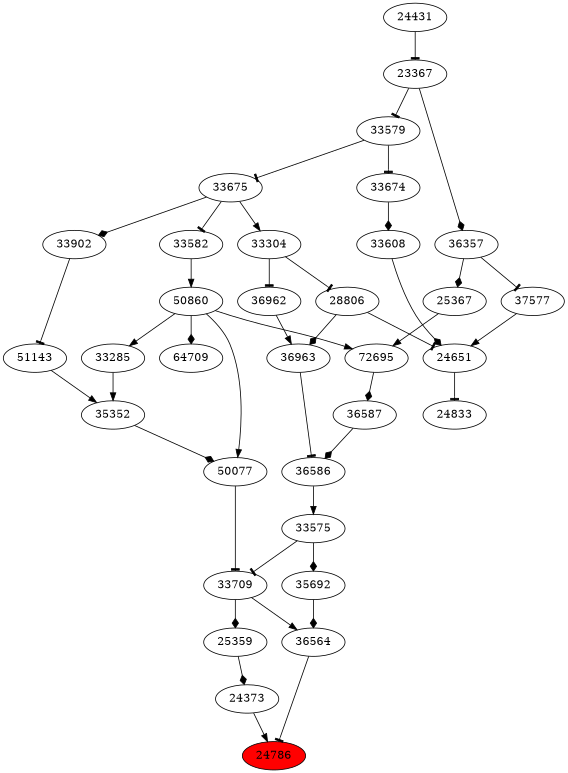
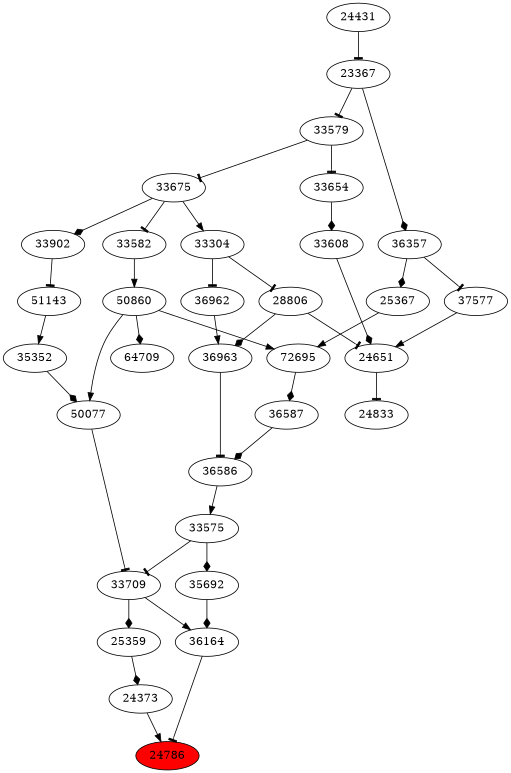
(388, 188) -> (332, 188)
(113, 358) -> none
(313, 642) -> (207, 642)
